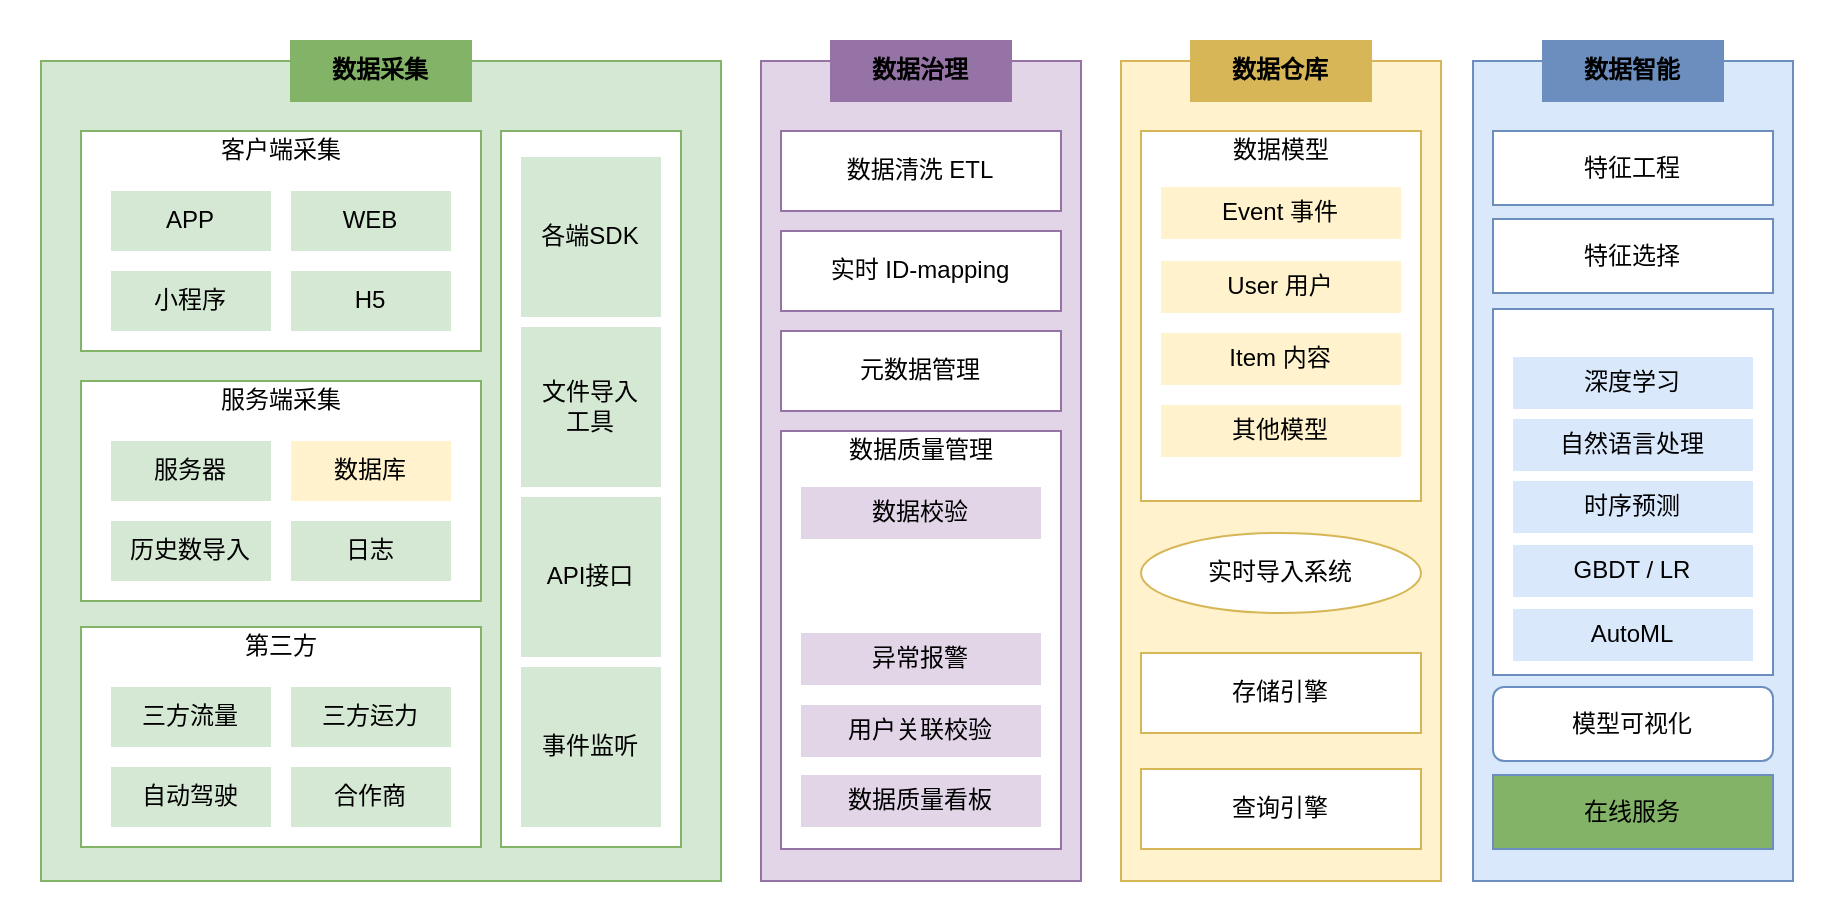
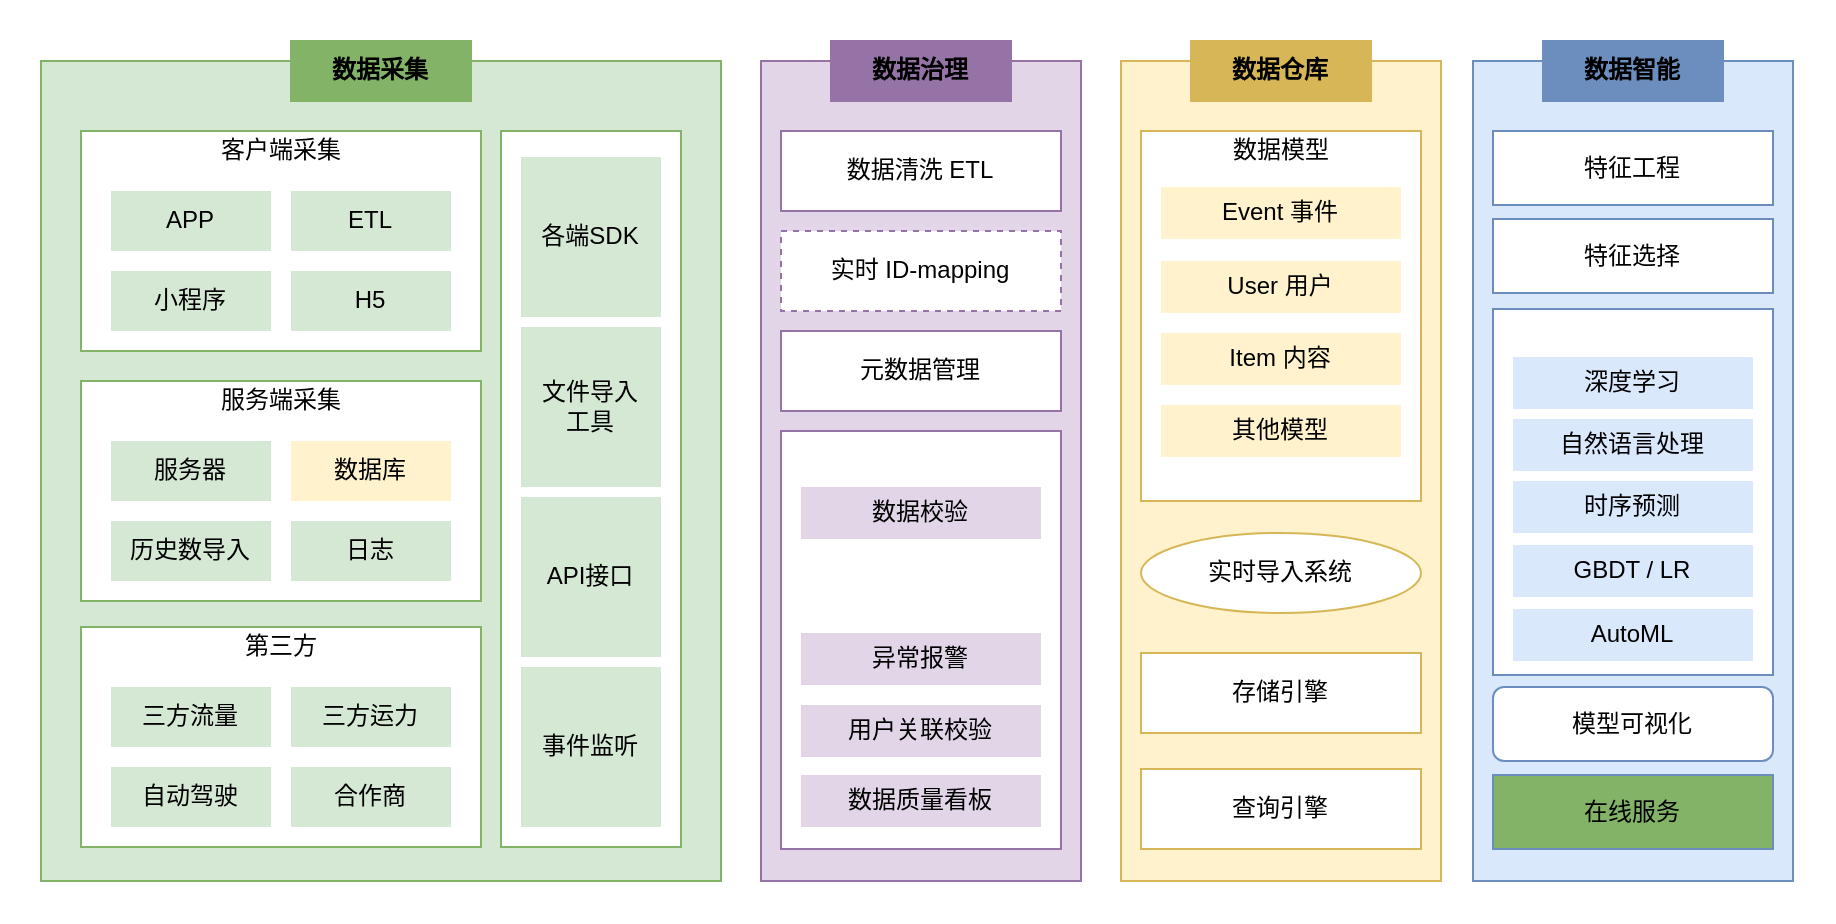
(371, 221) -> (371, 221)
(921, 271) -> (921, 271)
(921, 451) -> none
